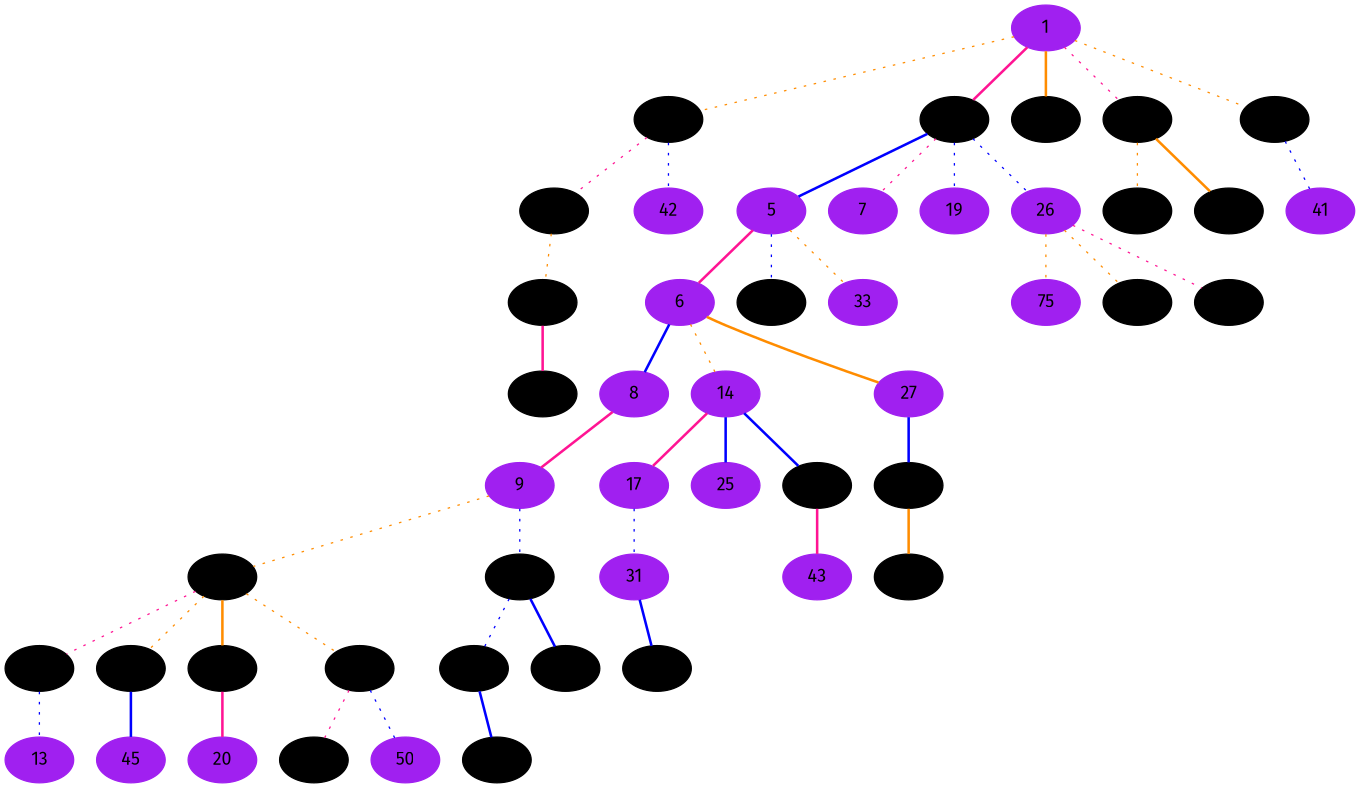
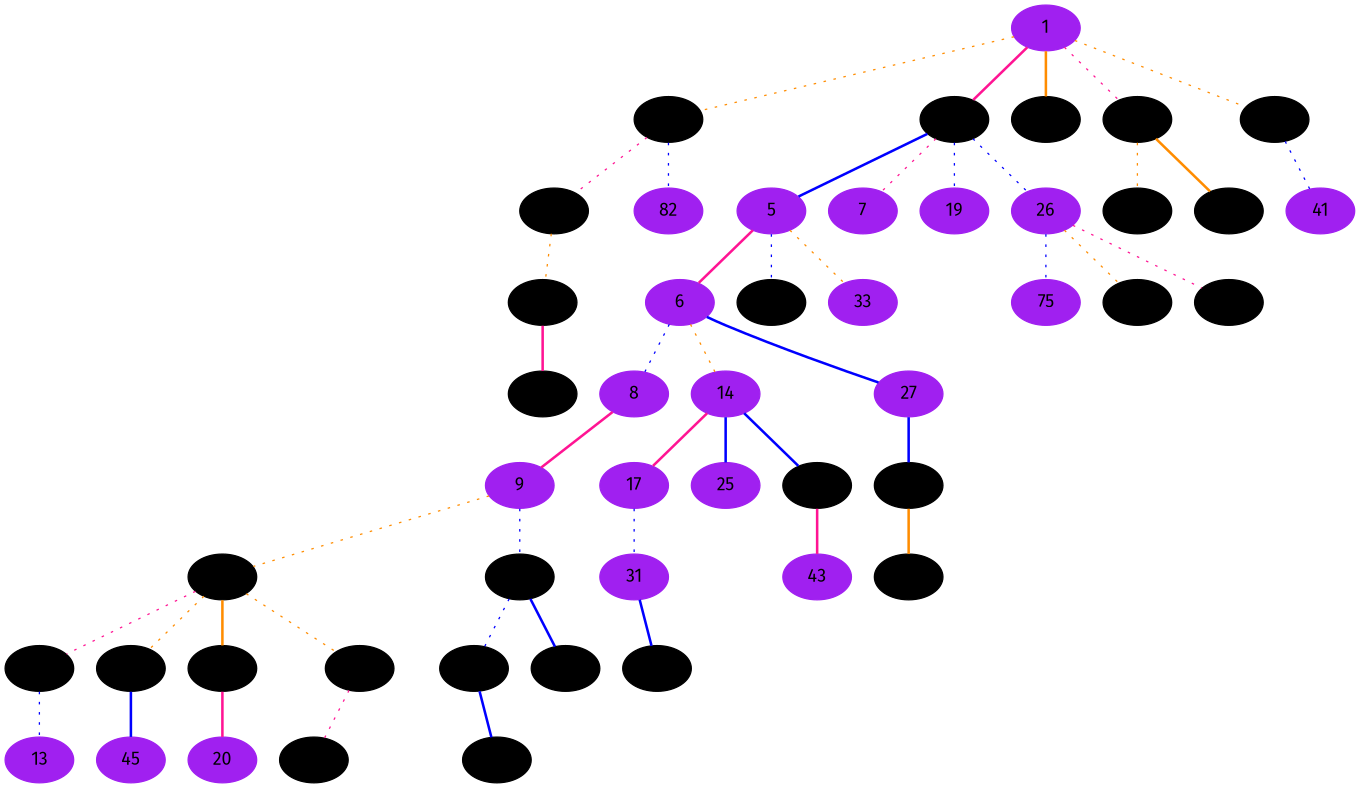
(668, 211) -> (668, 211)
(1046, 257) -> (1046, 257)
(657, 348) -> (657, 348)
(792, 351) -> (792, 351)
(405, 760) -> none
